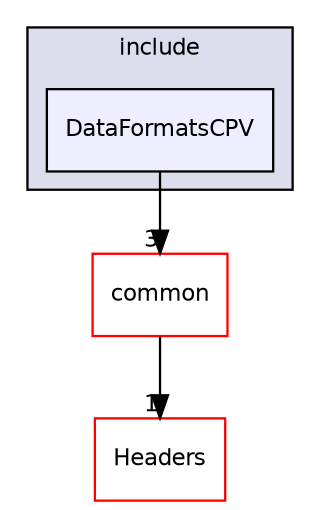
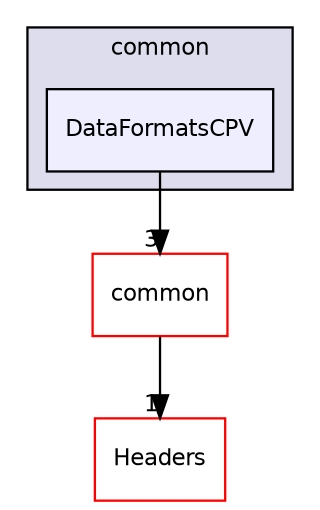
(160, 49) -> (160, 49)
